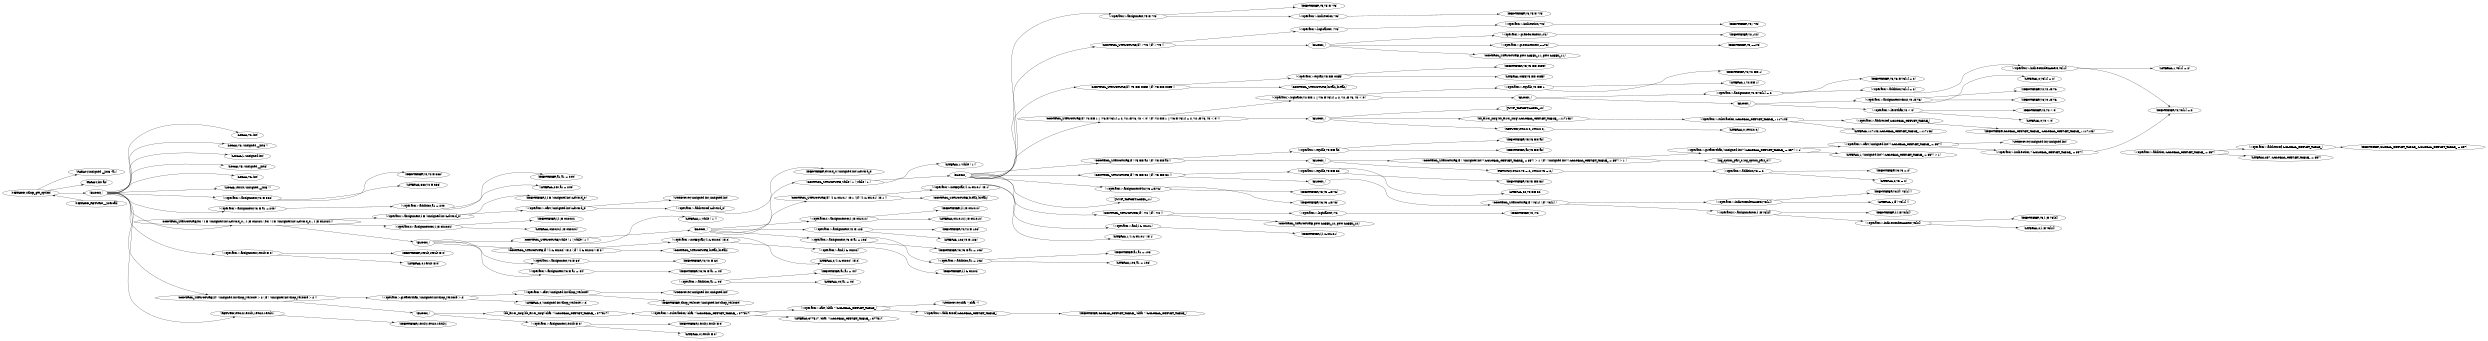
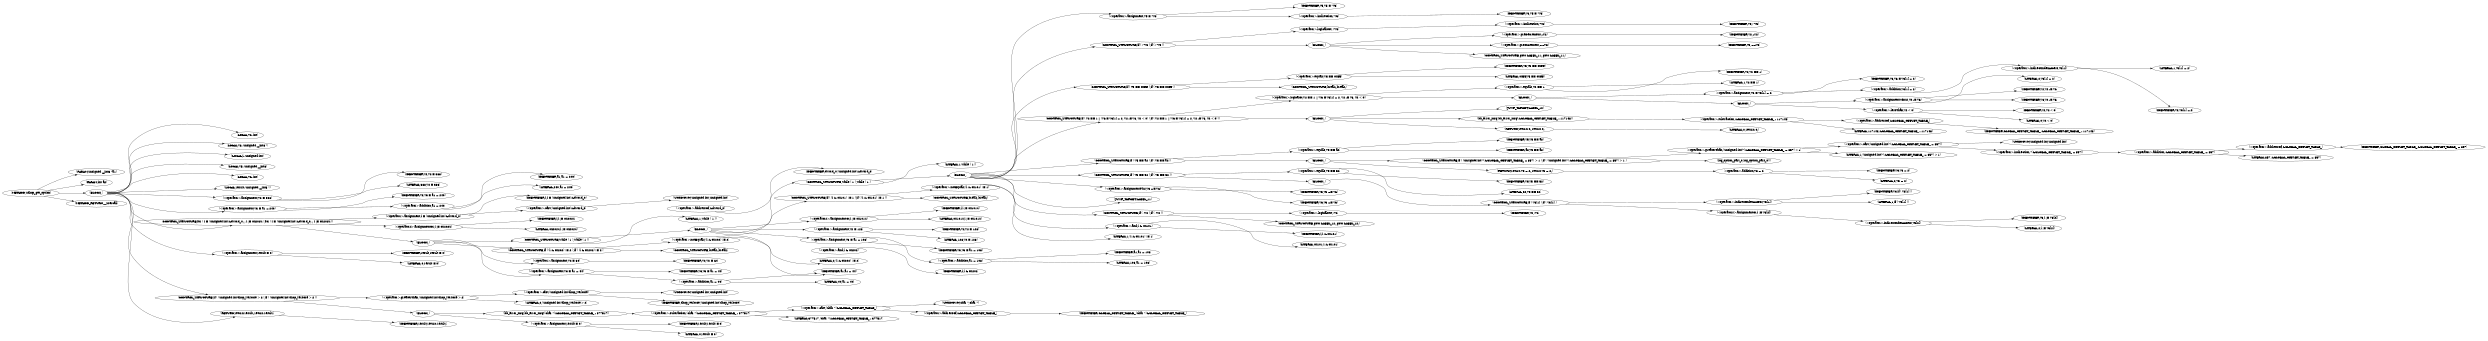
(2134, 138) -> (2108, 152)
none -> (423, 196)
(69, 198) -> (58, 199)
(631, 209) -> none
(1893, 213) -> none
none -> (1319, 245)
(772, 246) -> (771, 255)
none -> (630, 277)
